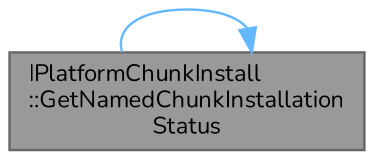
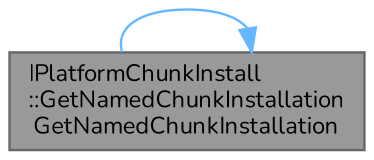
(187, 101) -> (187, 101)
